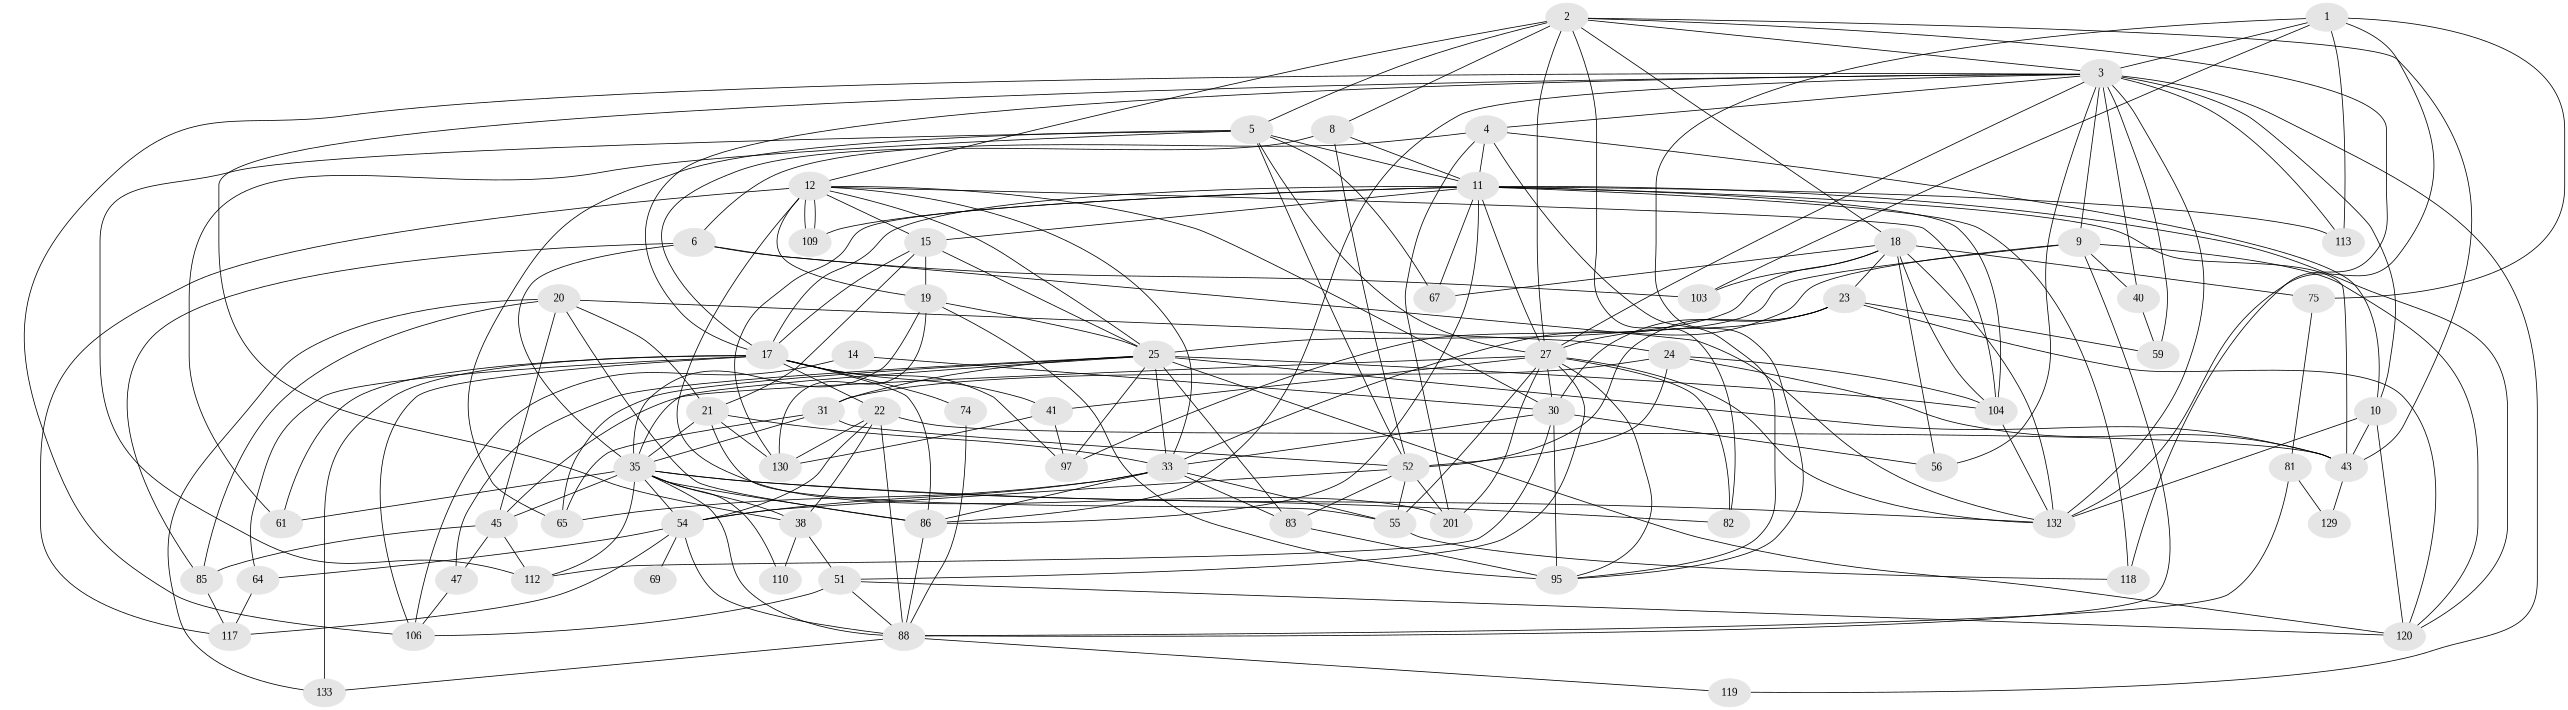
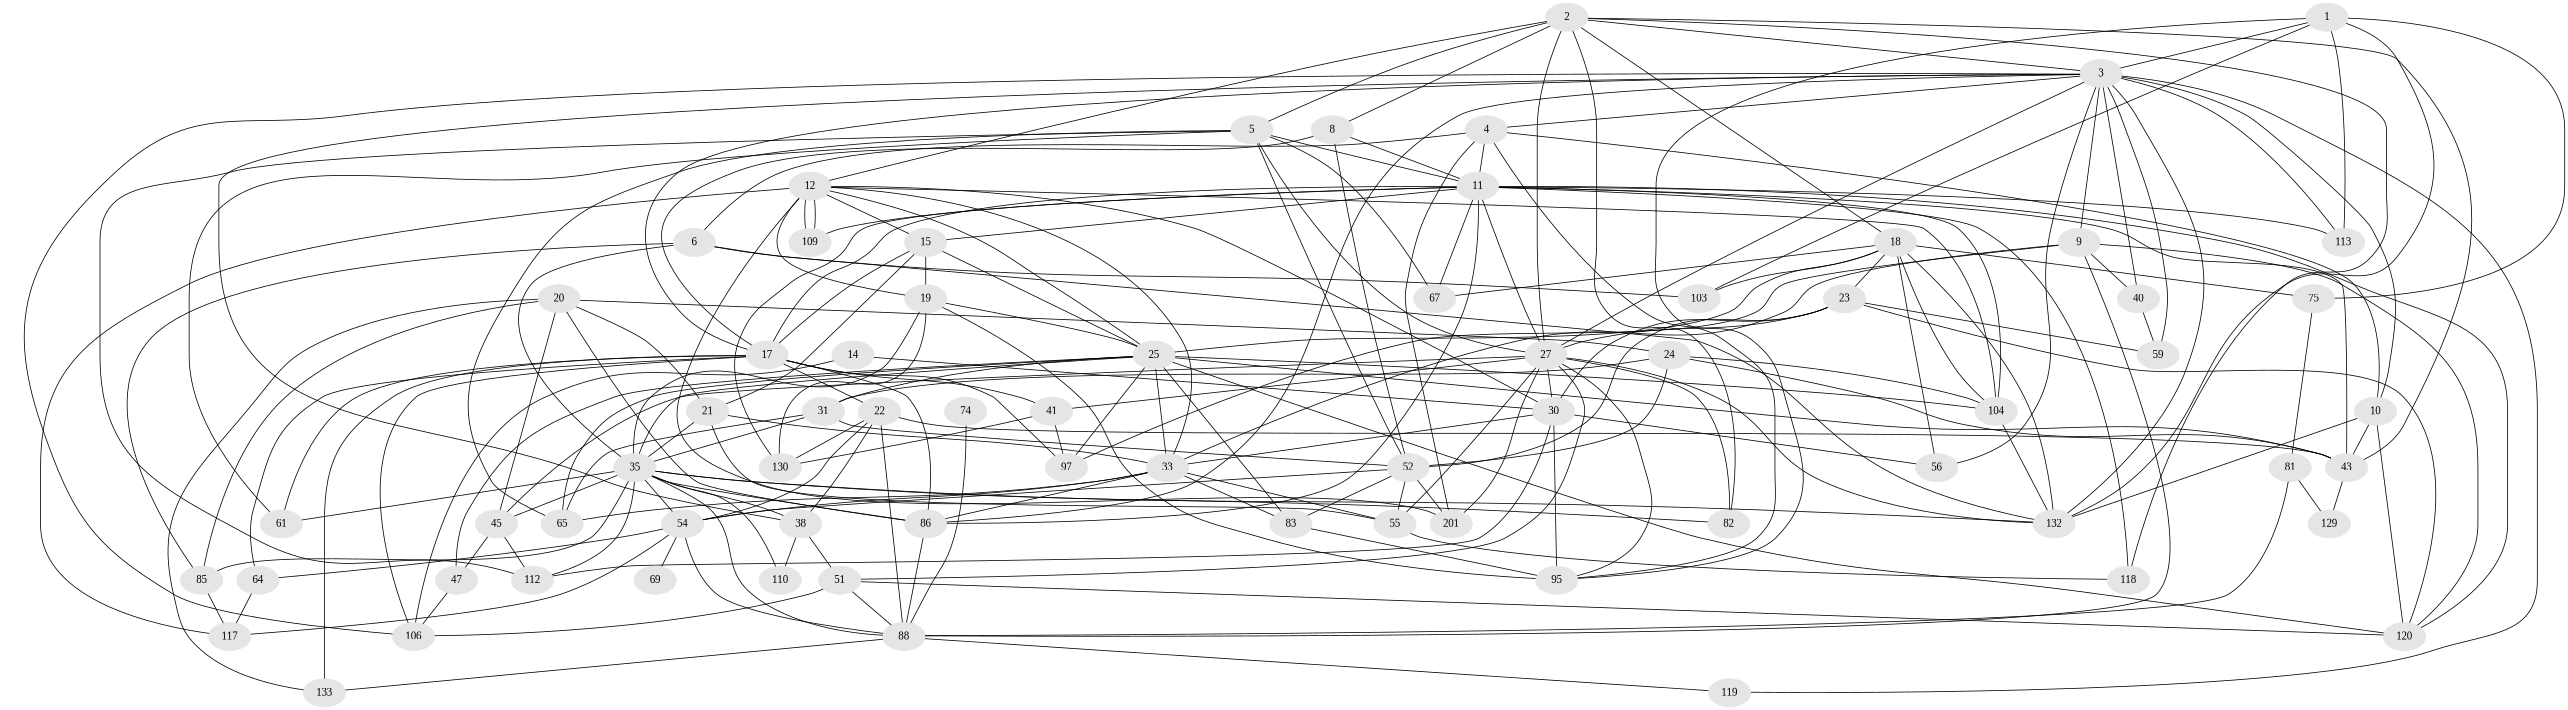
(868, 380) -> none
(745, 440) -> none
(345, 541) -> (439, 560)
